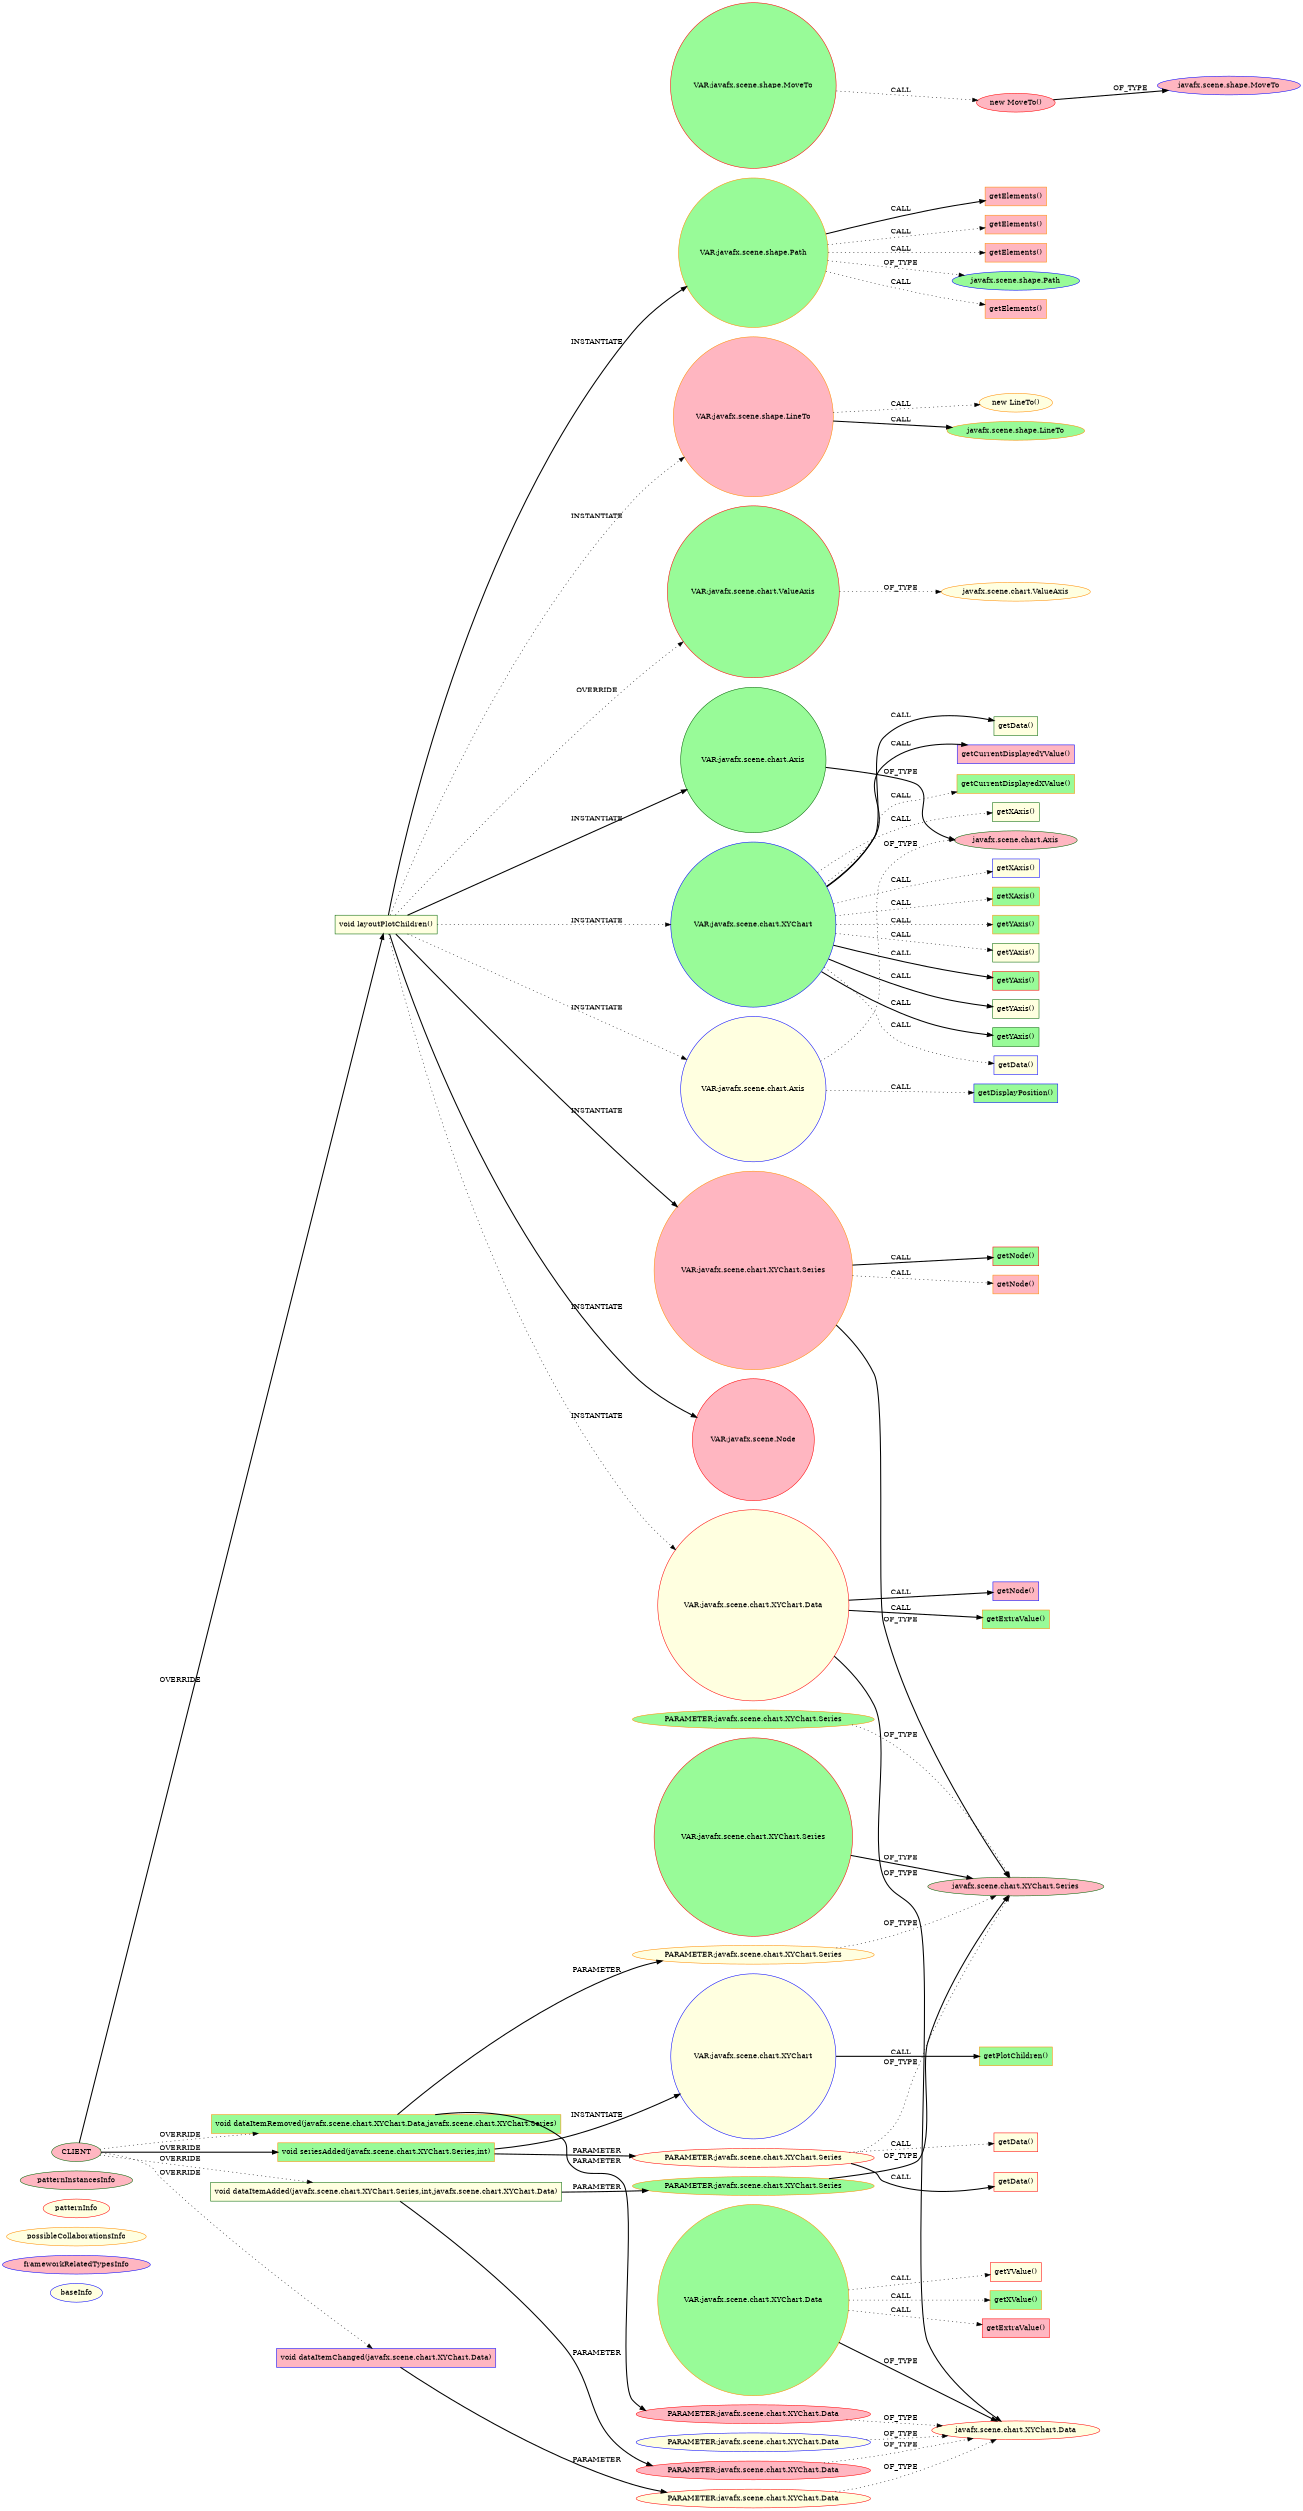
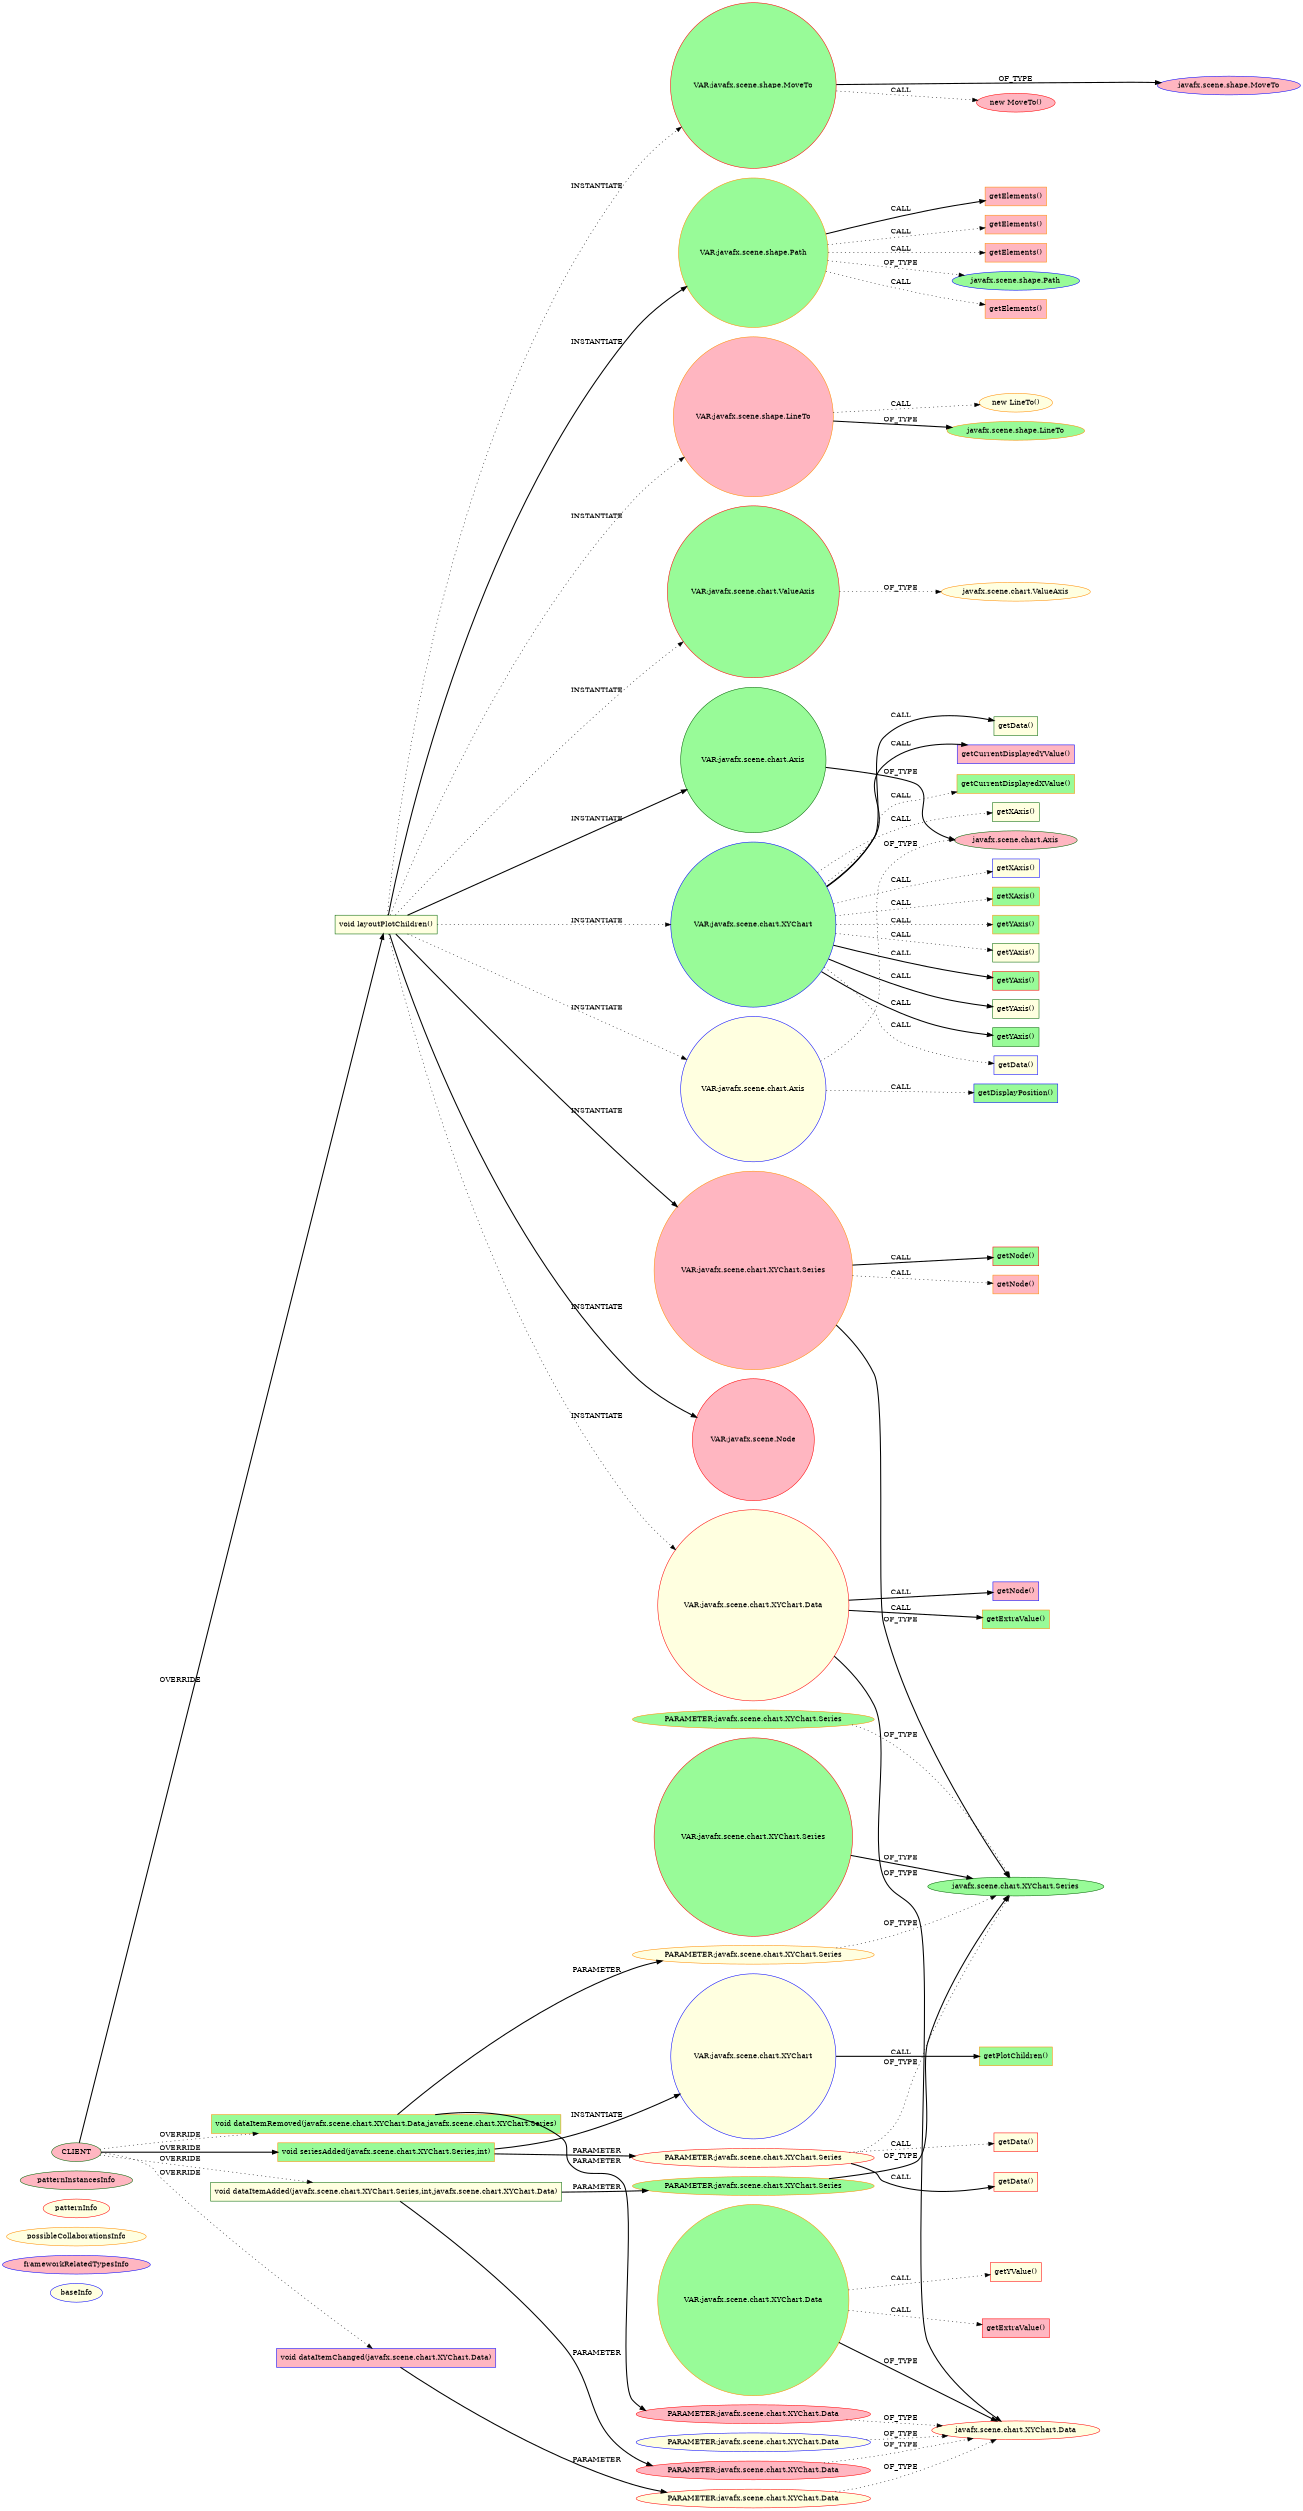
(1108, 95) -> (996, 83)
(901, 420) -> (901, 420)
none -> (472, 498)
(597, 690) -> (597, 690)
(1016, 1887) -> (1016, 1887)
(1016, 2300) -> none
